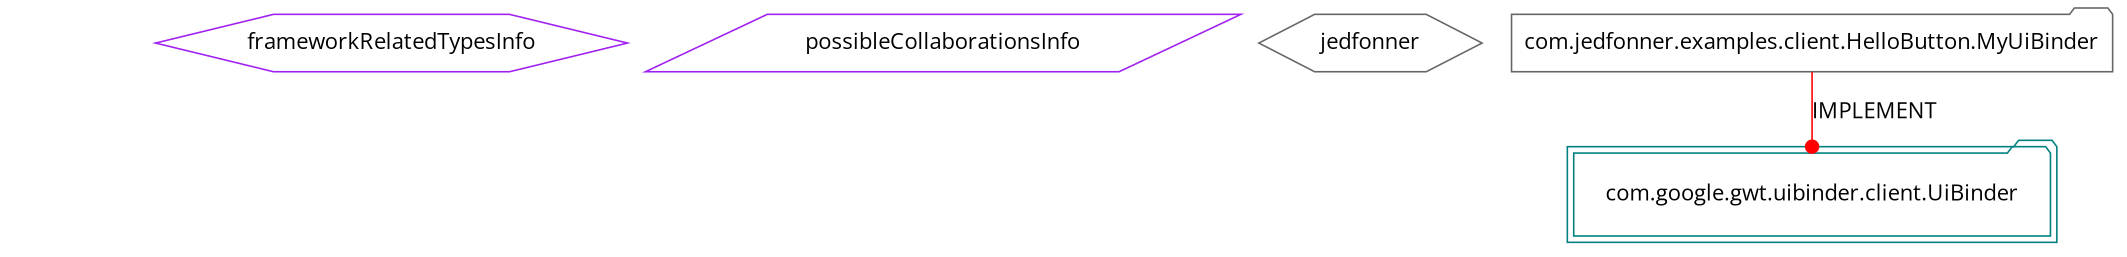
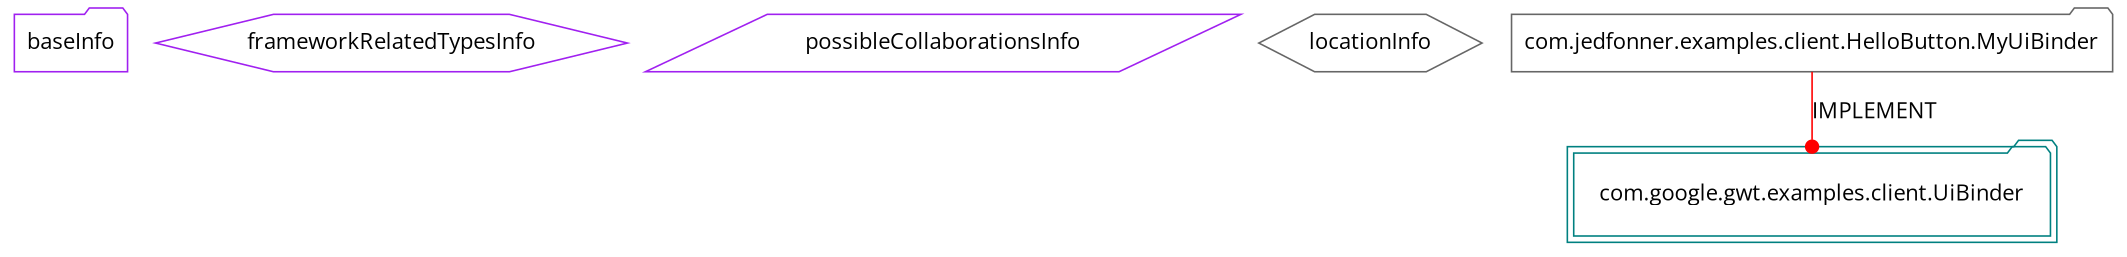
none -> (71, 43)
(1370, 43) -> (1370, 43)
(1812, 195) -> (1812, 195)
